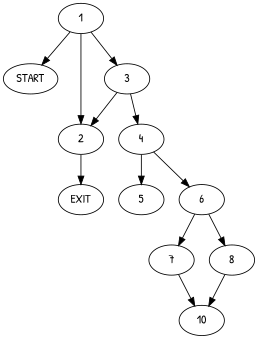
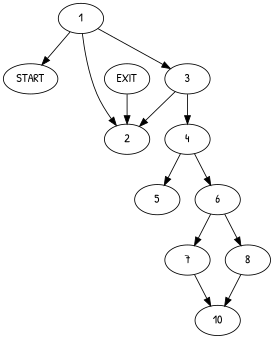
(81, 165) -> (127, 105)
